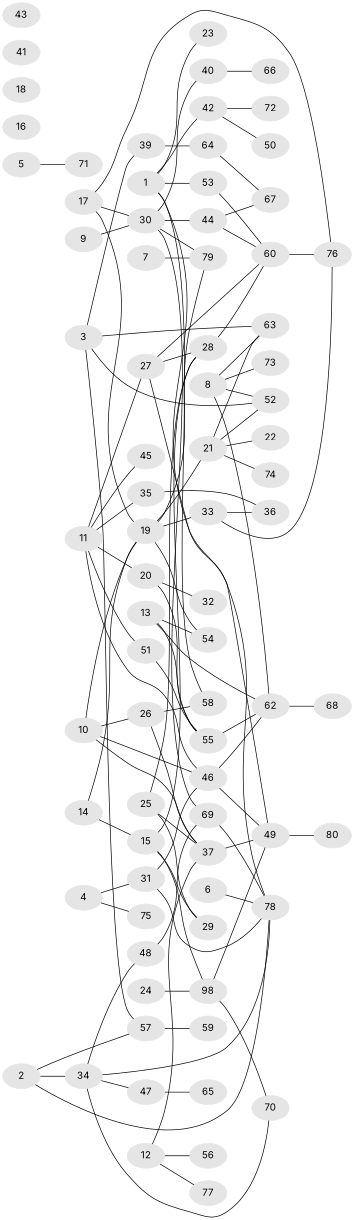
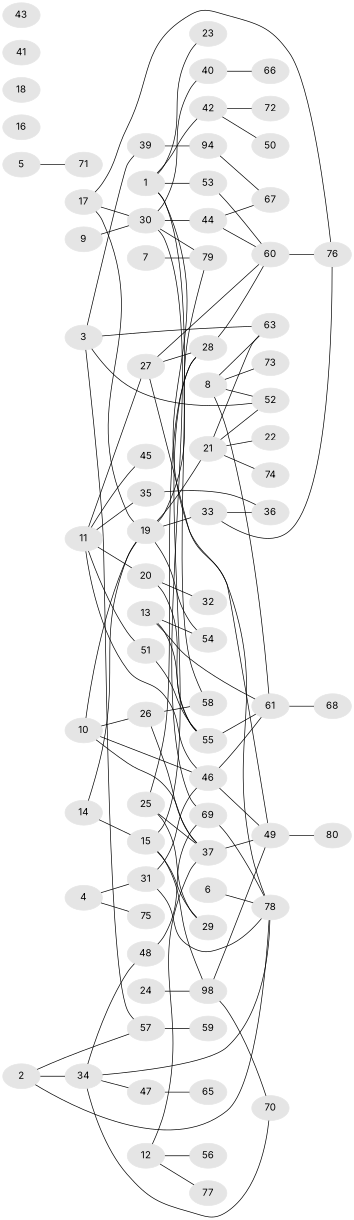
(208, 146) -> (208, 146)
(270, 706) -> (270, 706)
